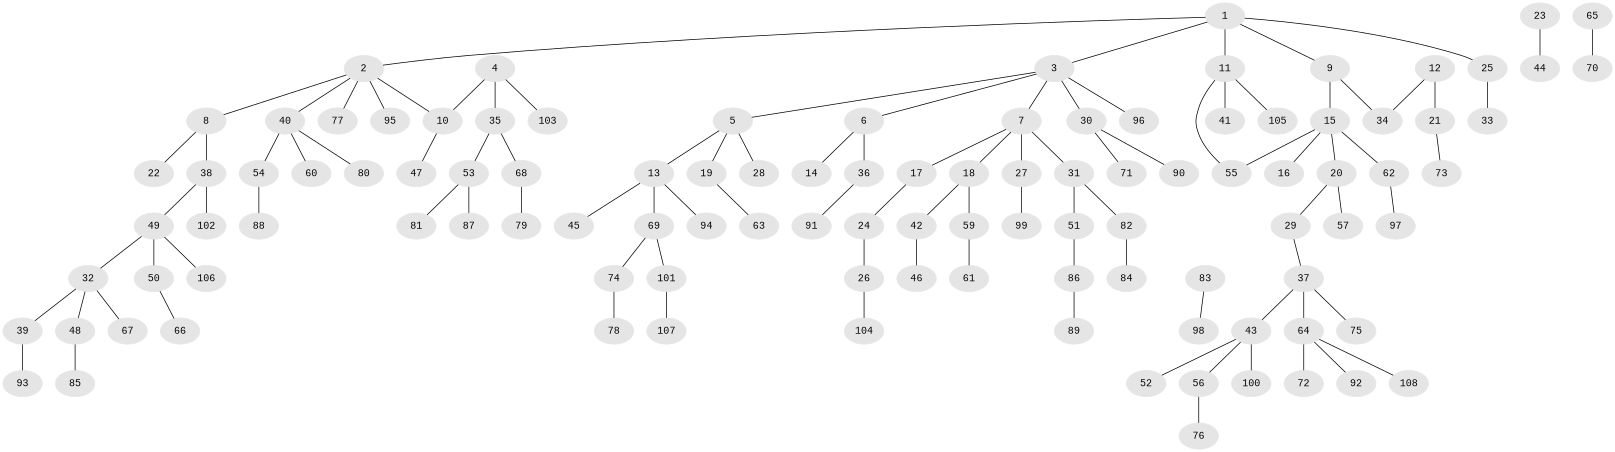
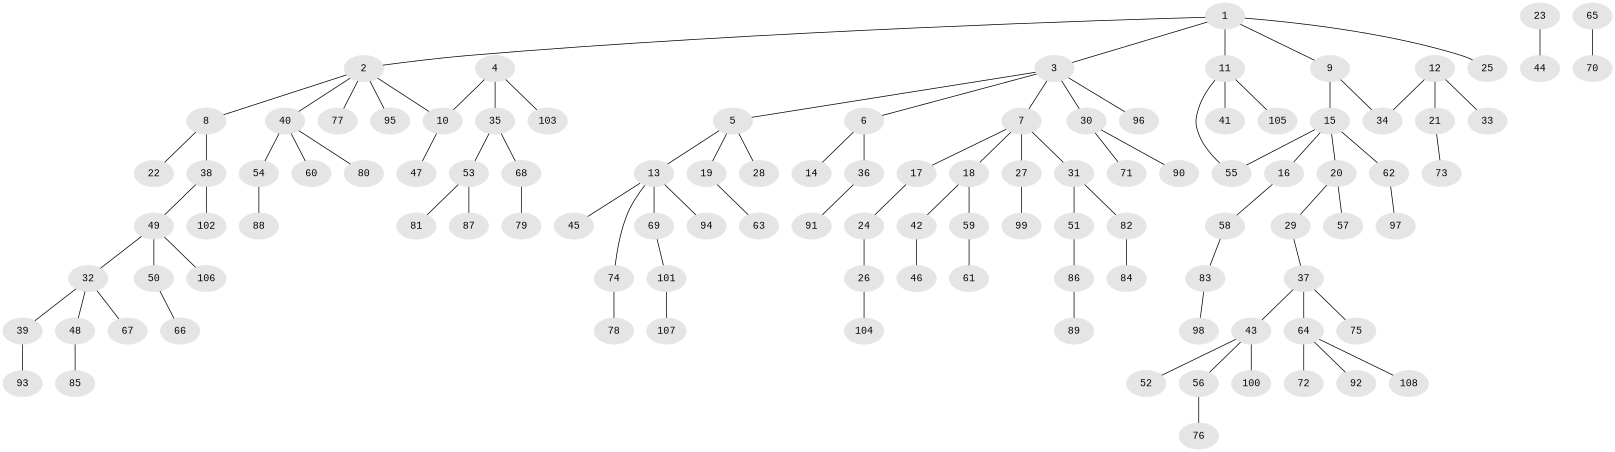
(1488, 95) -> (1461, 95)
none -> (1225, 226)
(634, 252) -> (624, 223)
